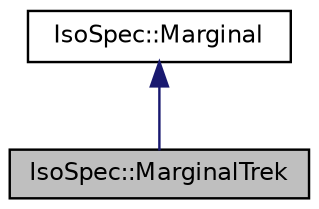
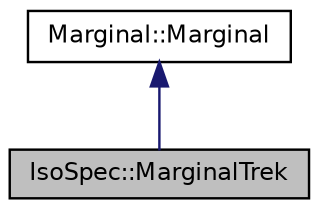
(159, 36) -> (159, 36)
